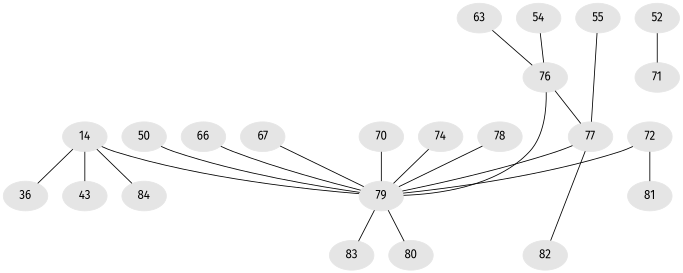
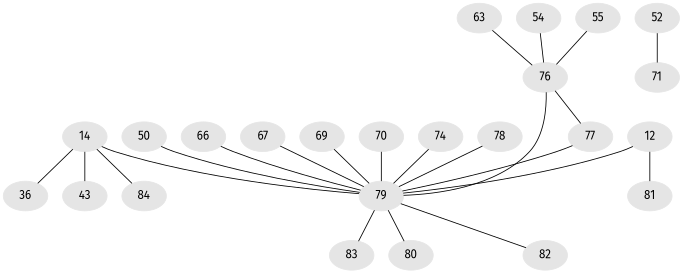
(594, 77) -> (572, 48)
none -> (322, 137)
(650, 137) -> (650, 137)
(568, 196) -> (463, 226)
